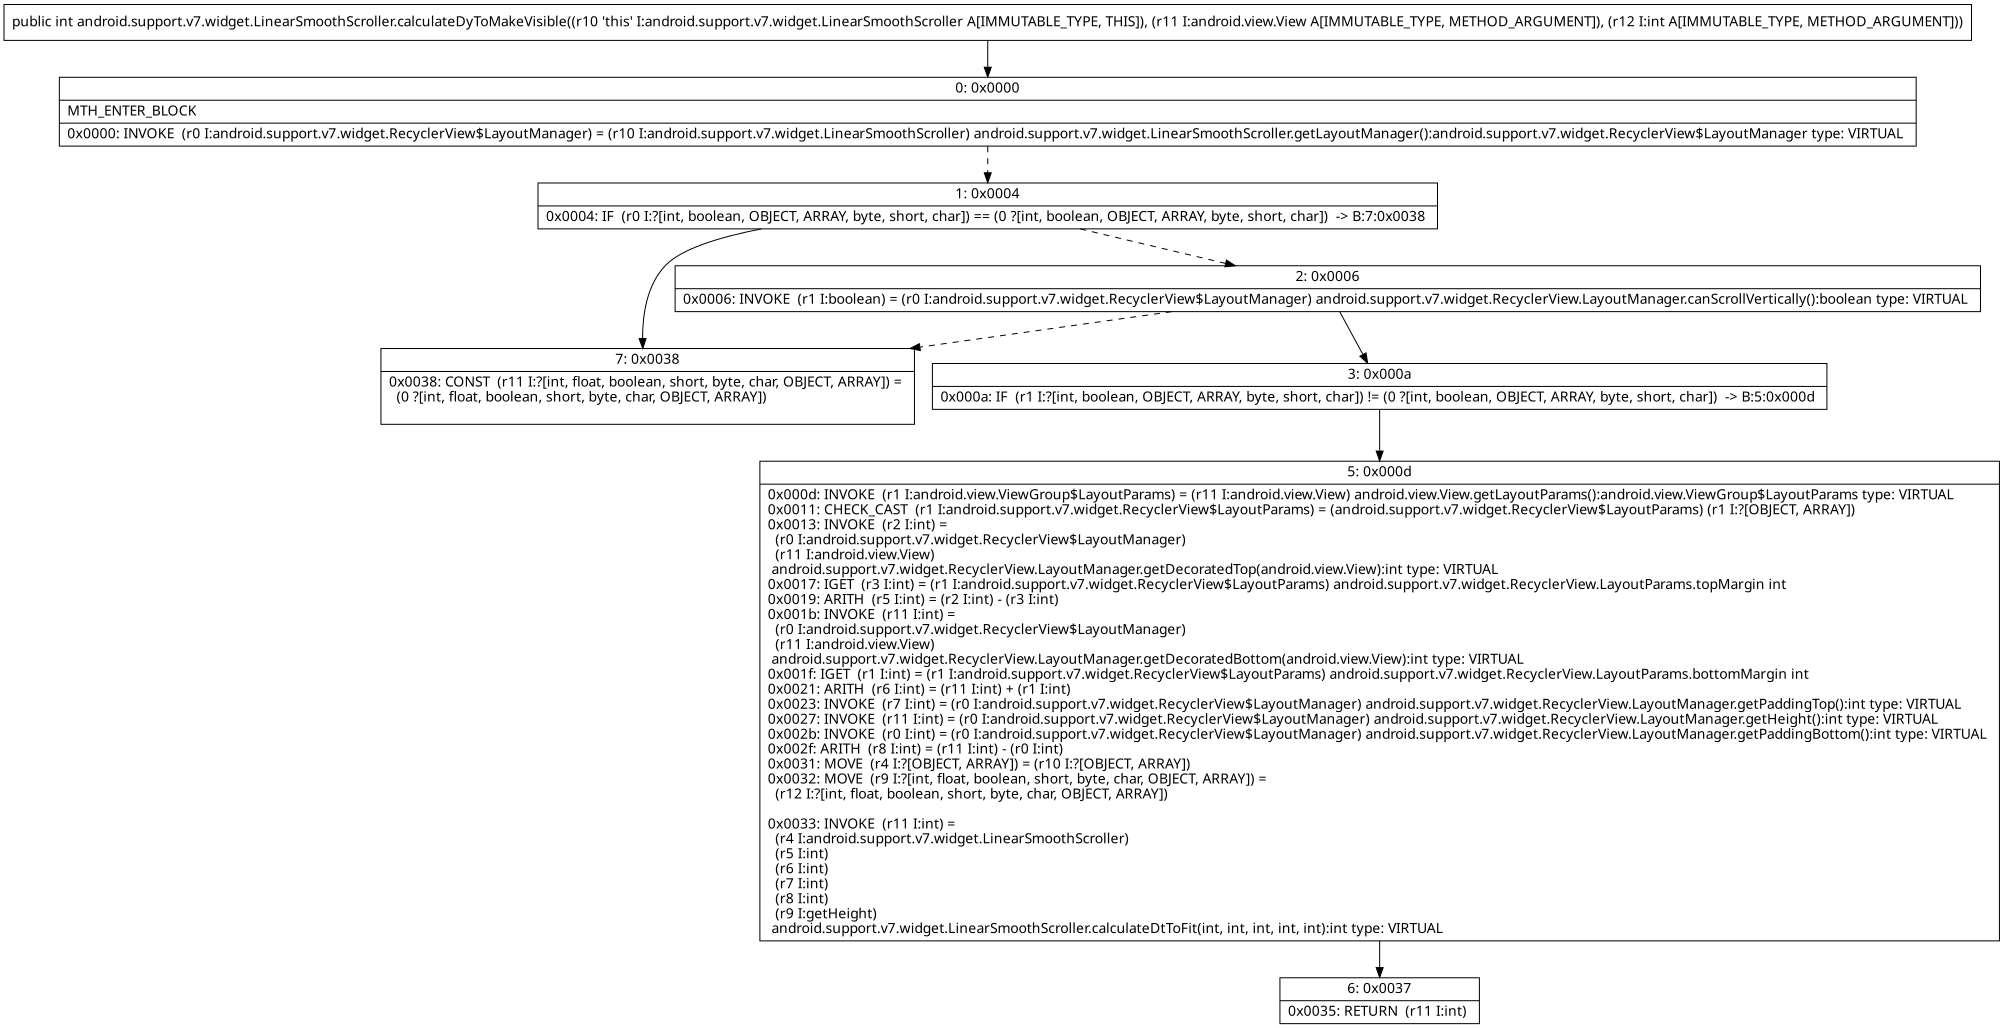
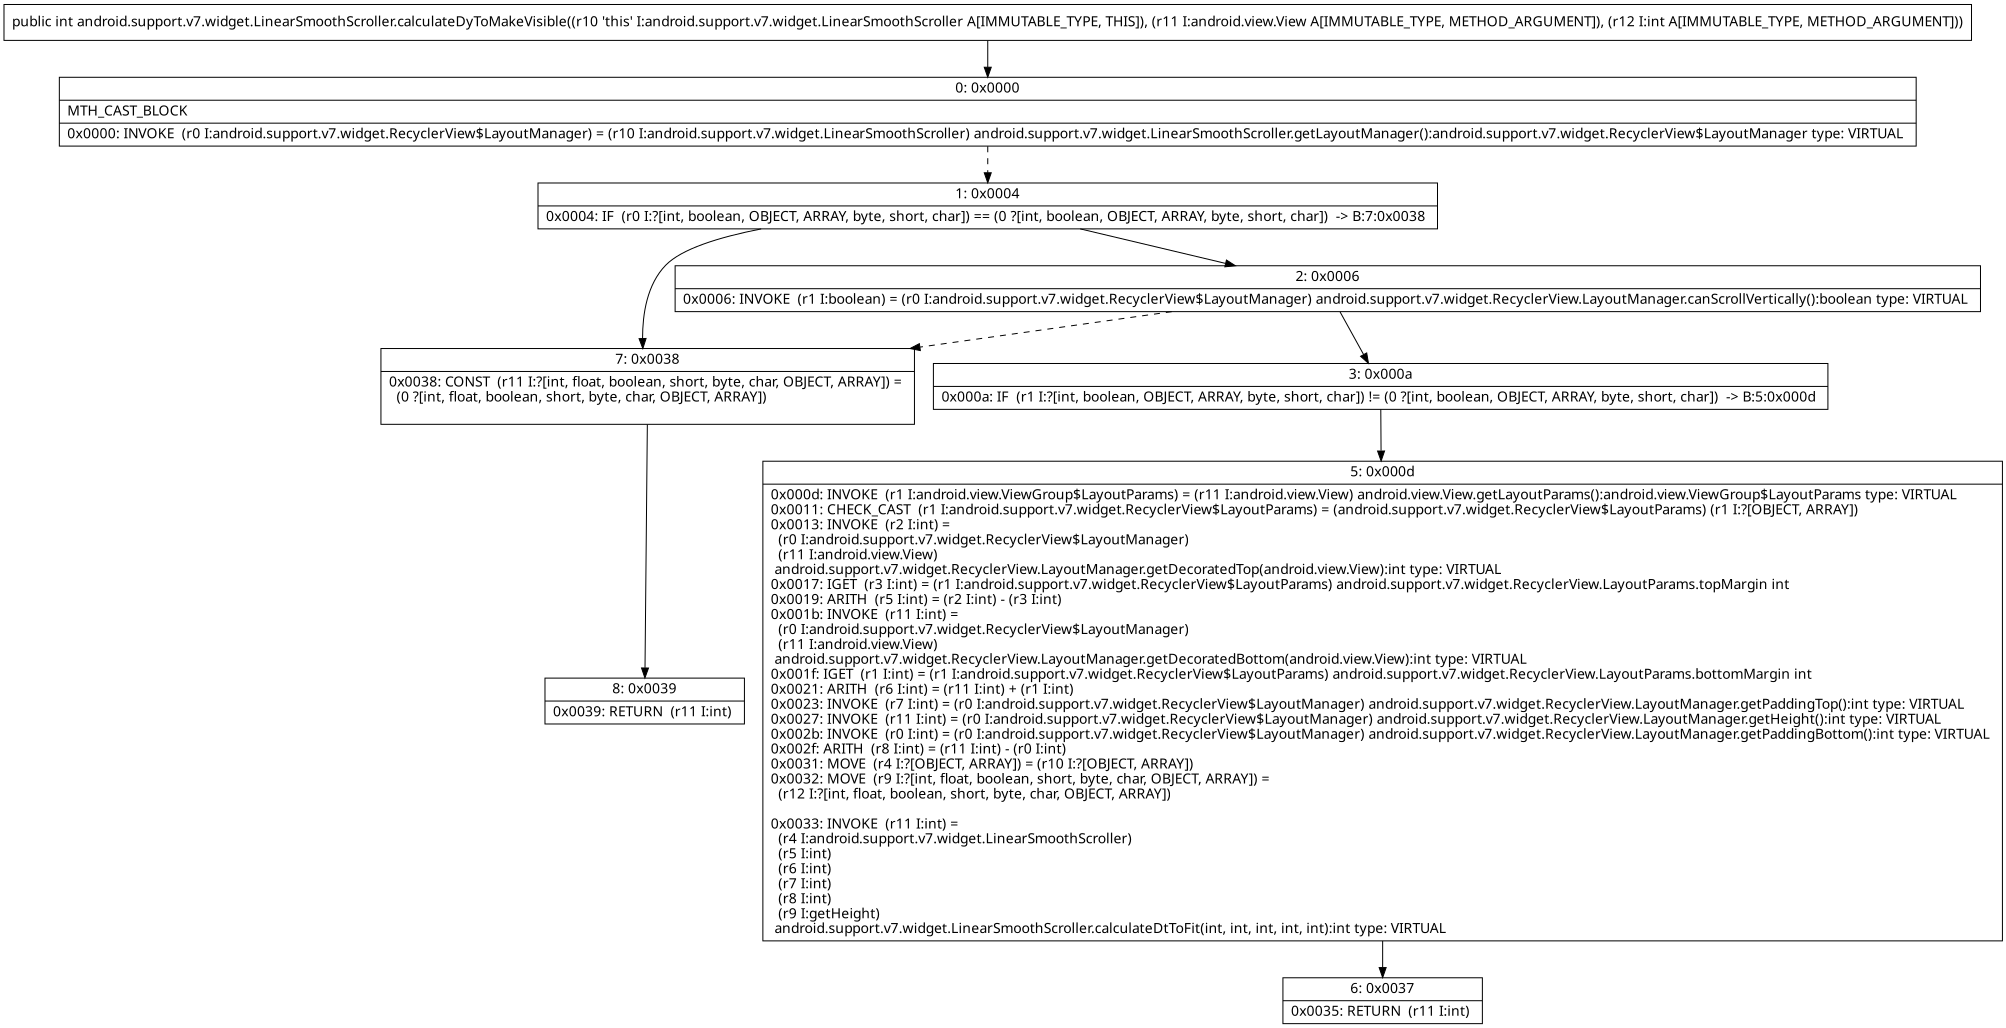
(132, 111) -> (128, 111)
(1153, 246) -> (1153, 246)
none -> (645, 701)
